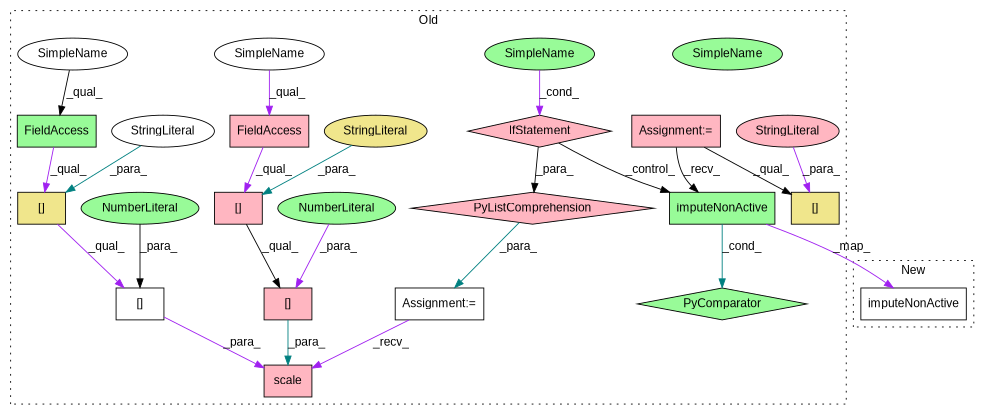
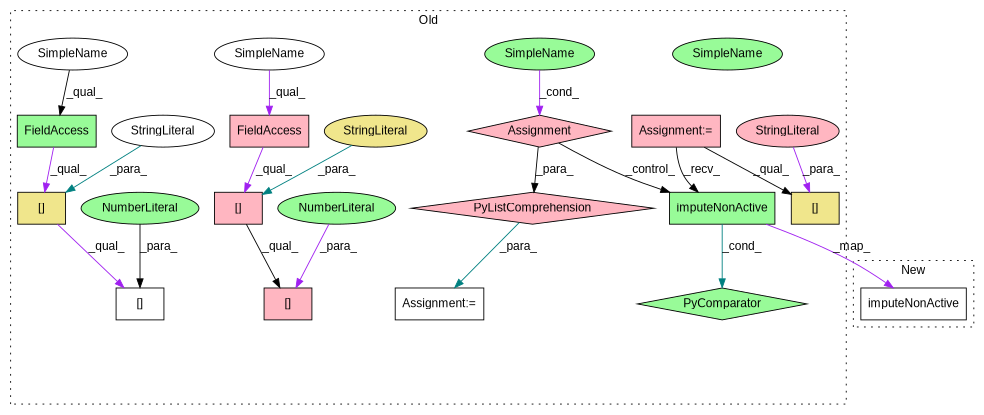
(540, 131) -> (540, 131)
(288, 381) -> none
